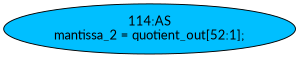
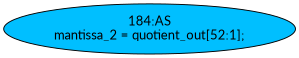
(150, 29) -> (150, 29)
